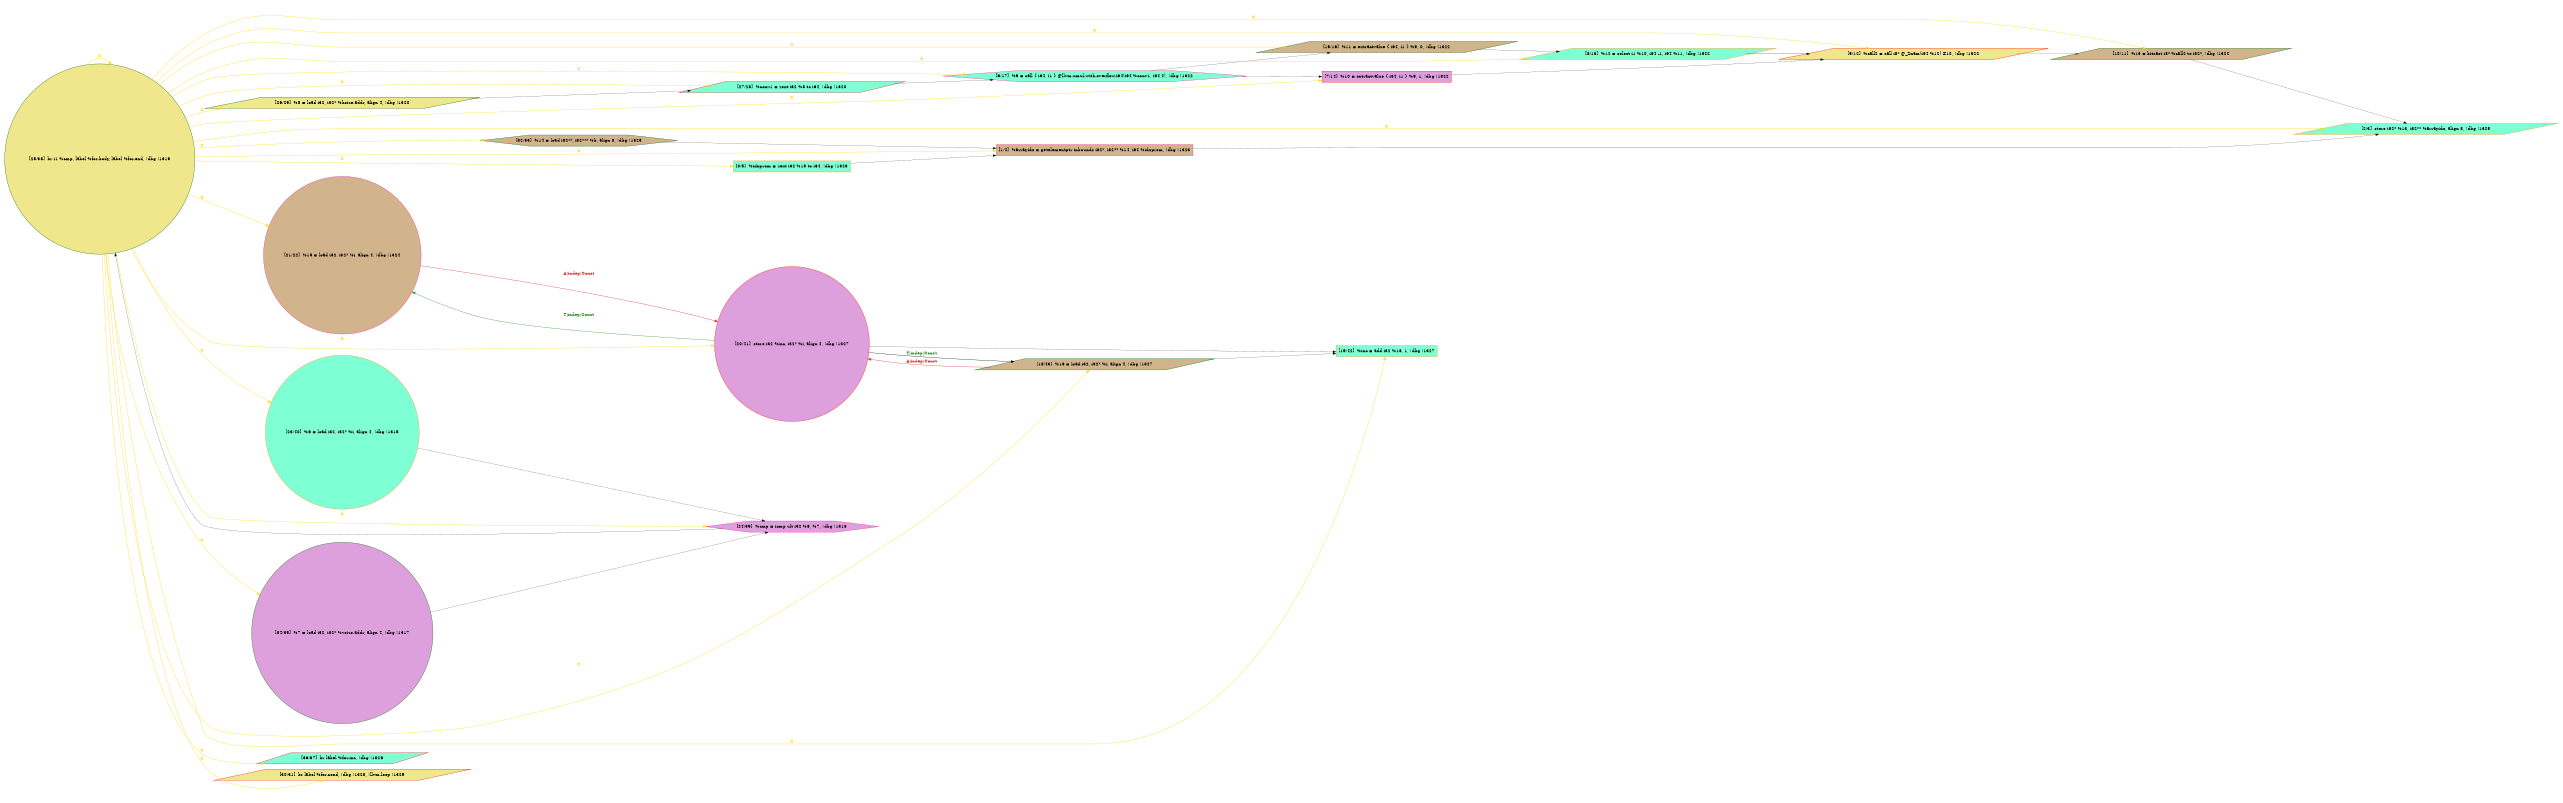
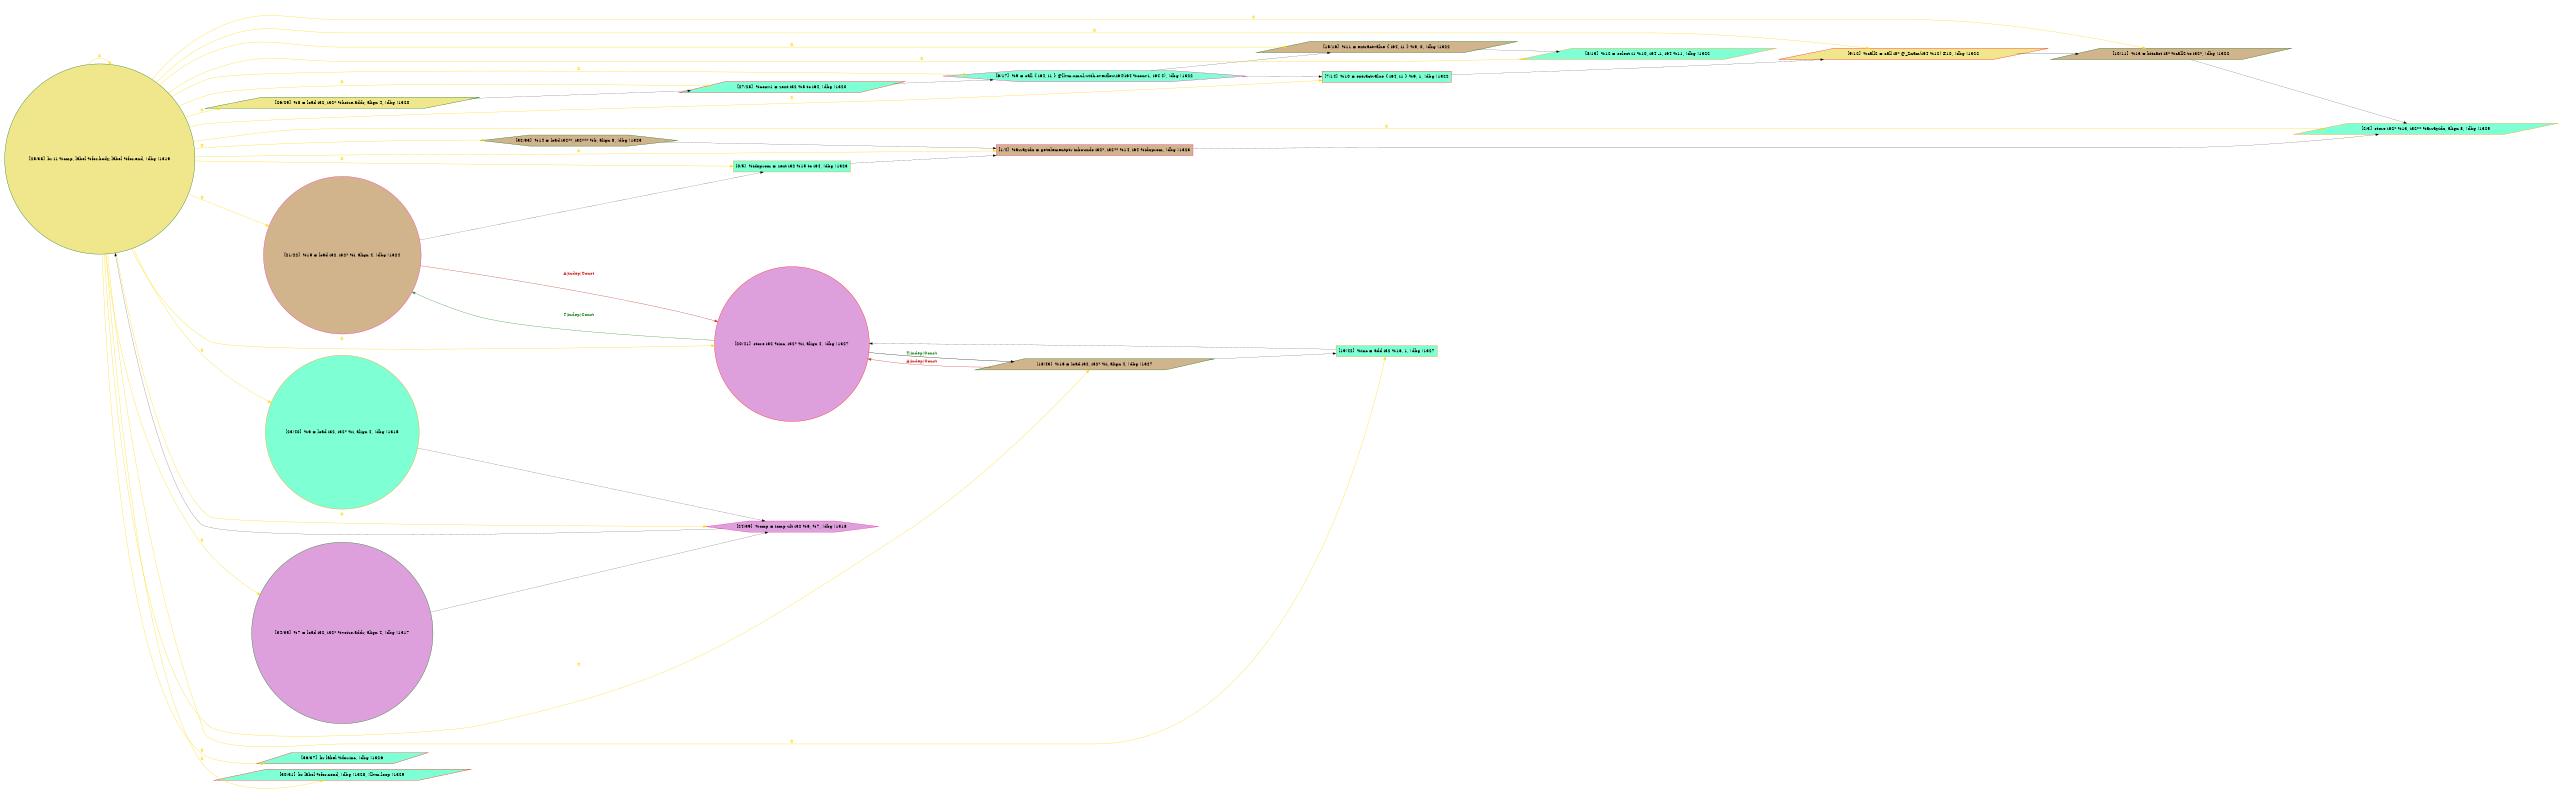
(1777, 54) -> none
(2046, 54) -> (2046, 54)
(1387, 77) -> (1387, 77)
none -> (590, 206)
(1101, 350) -> (1104, 346)
(342, 775) -> (342, 775)
